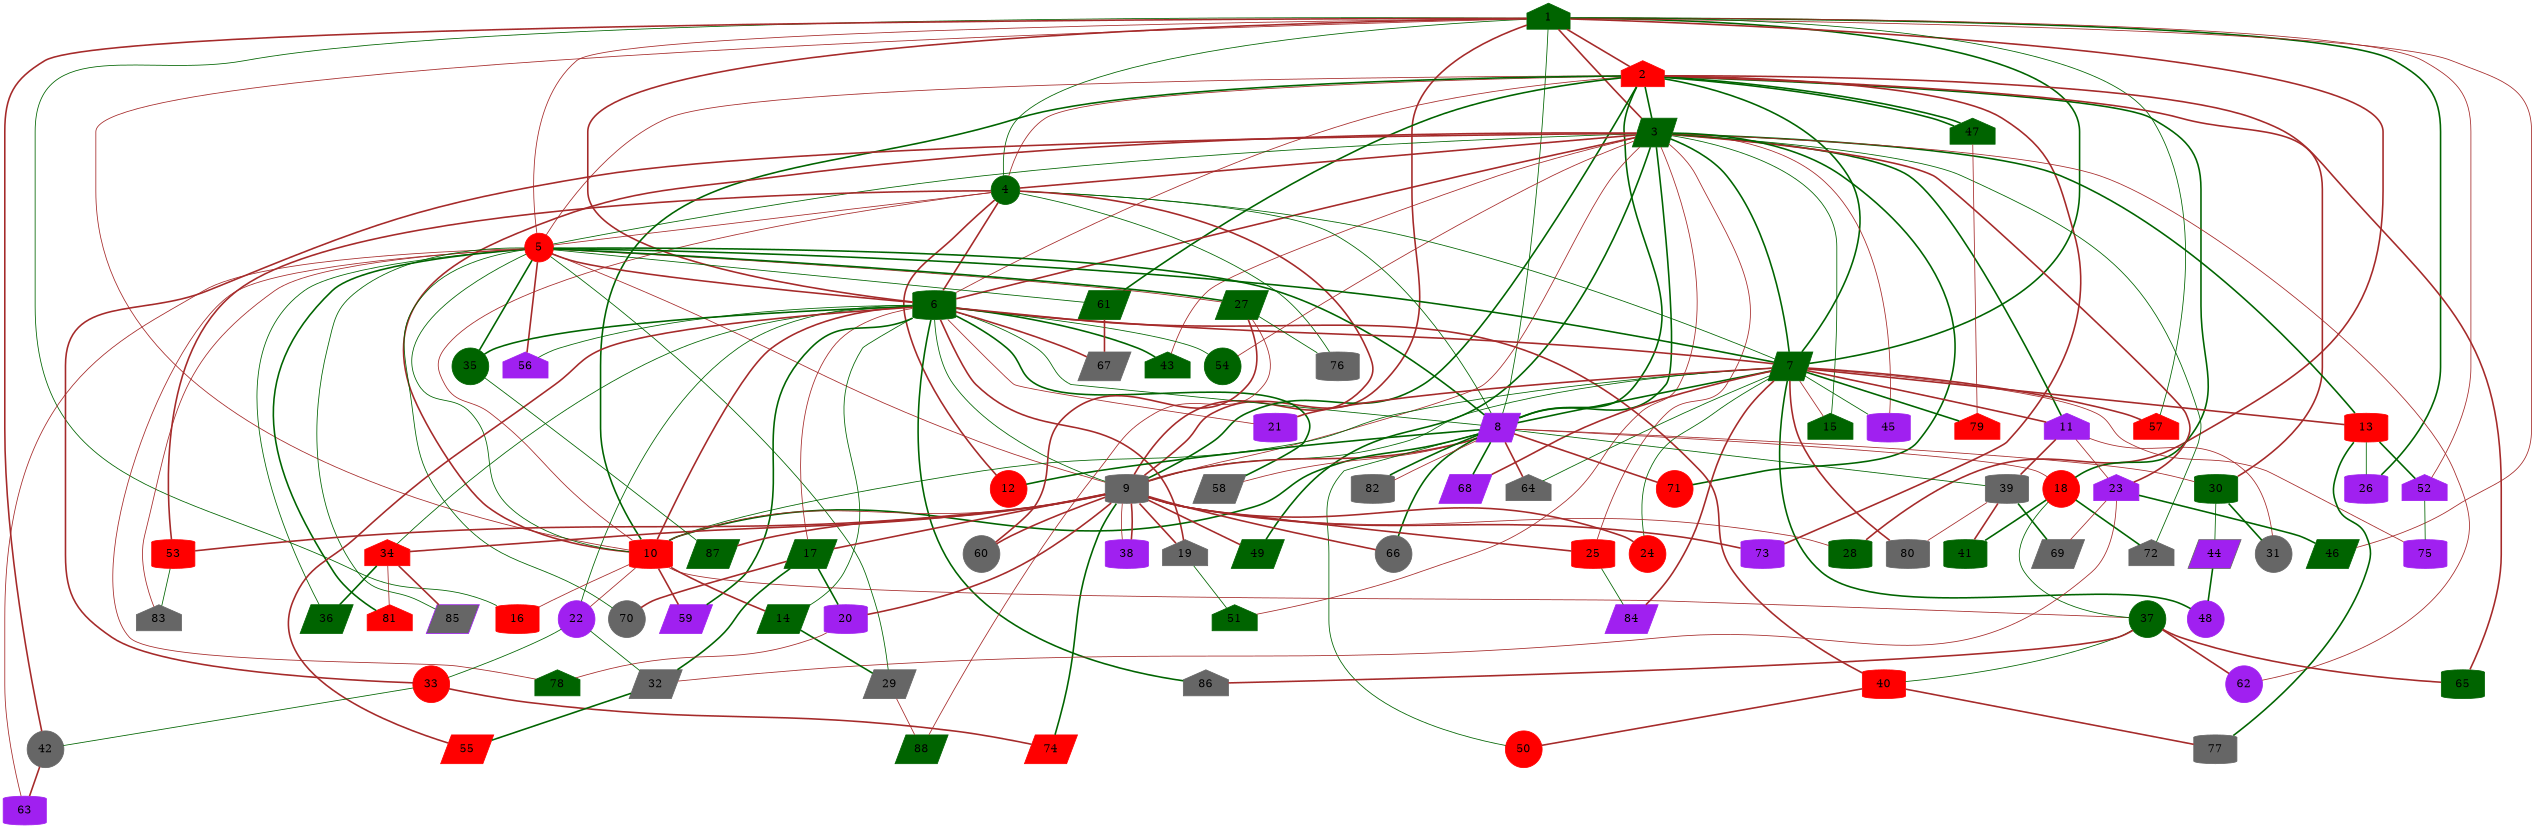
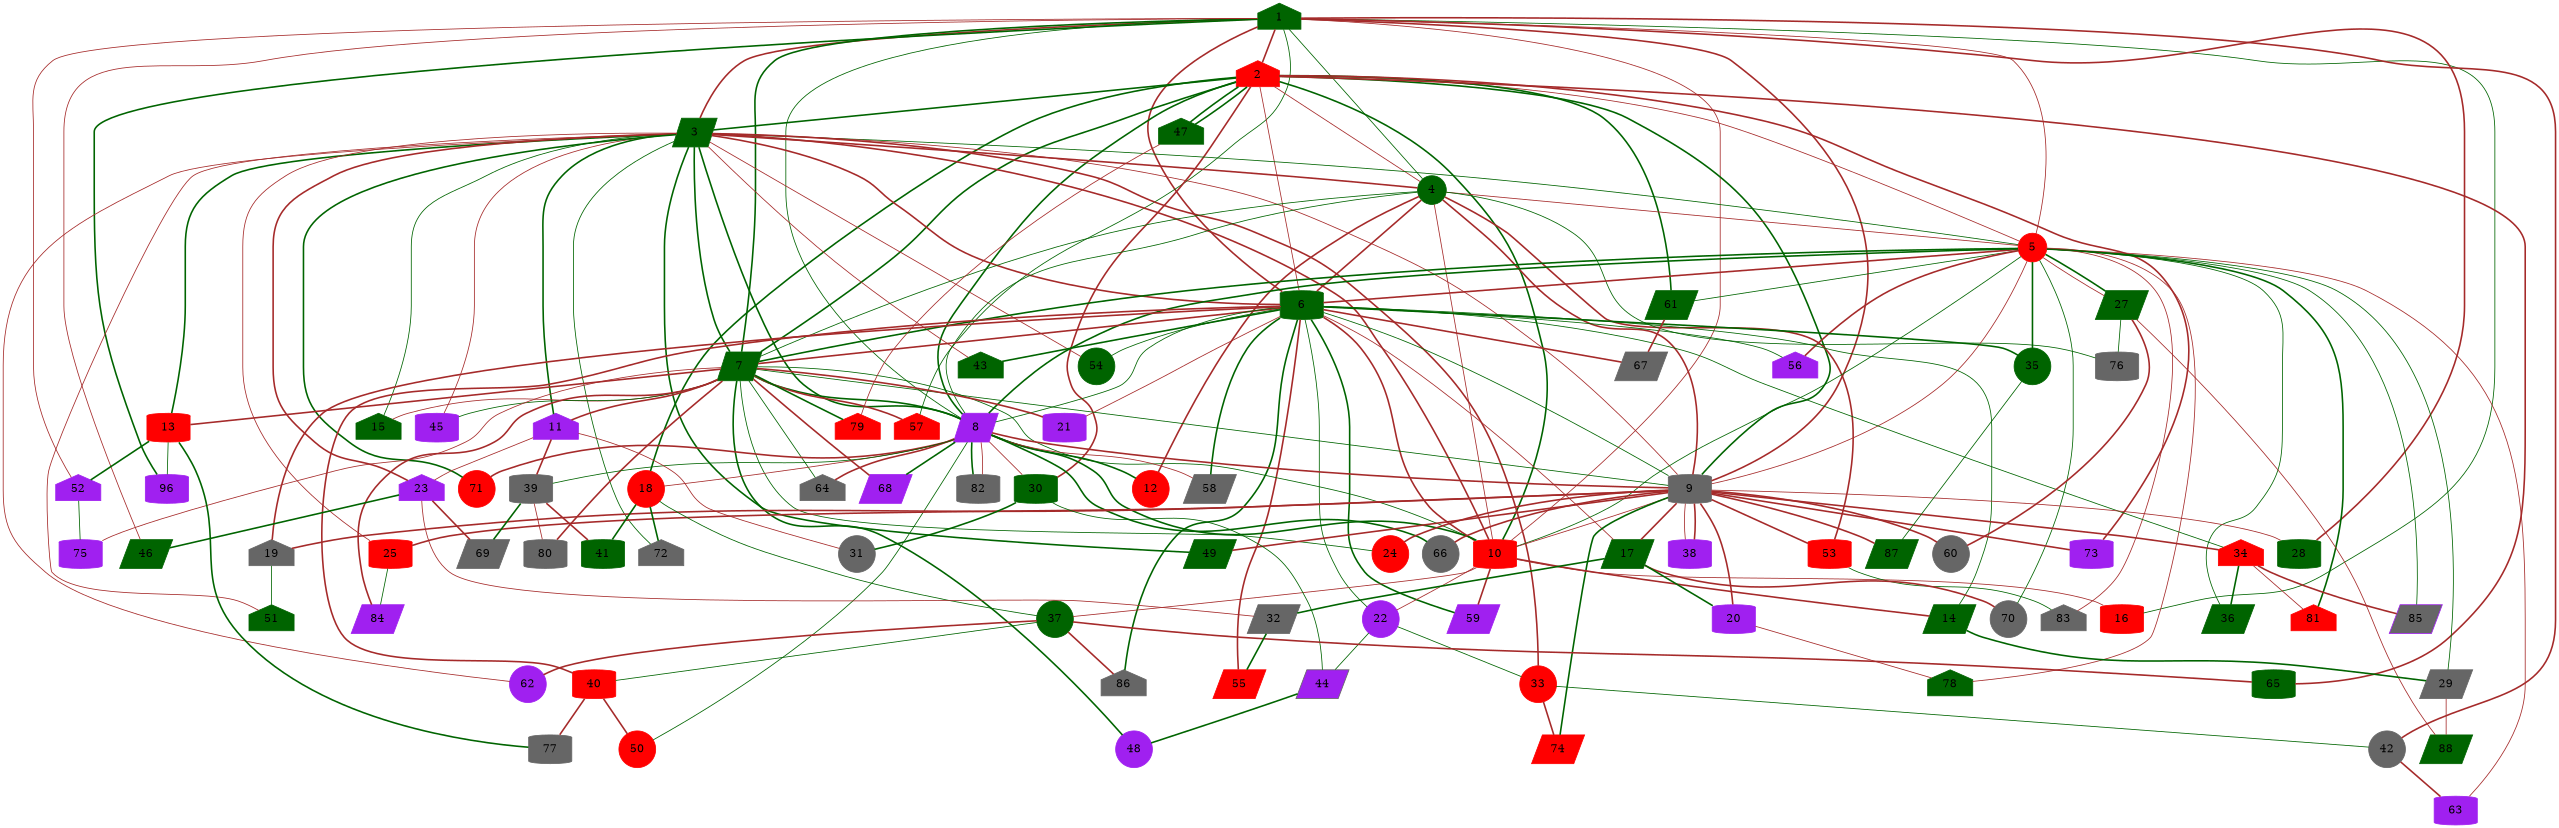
(2366, 489) -> (167, 489)
(2088, 520) -> (451, 520)
(615, 651) -> (1352, 651)
